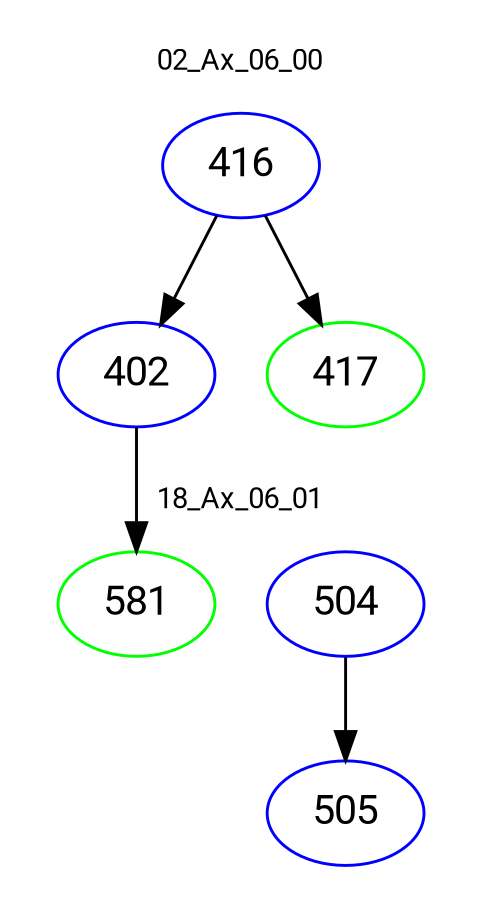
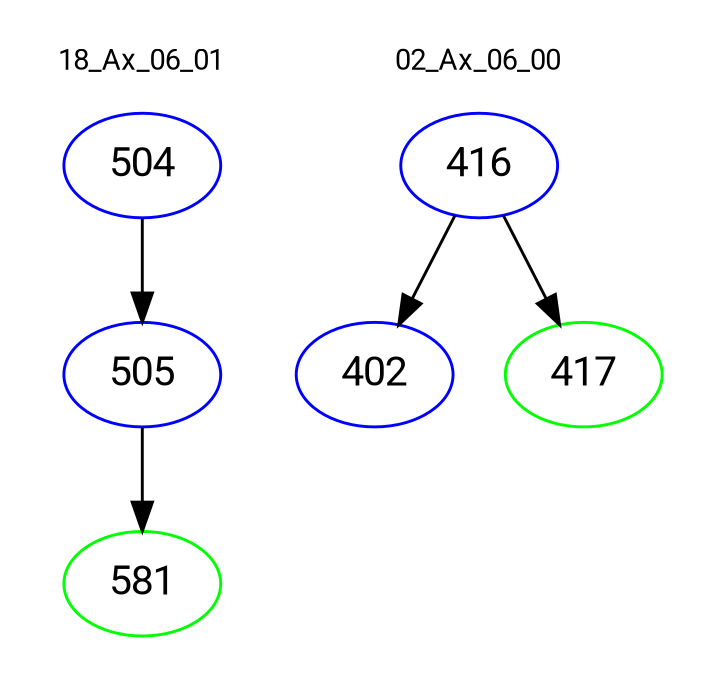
(136, 491) -> (142, 465)
